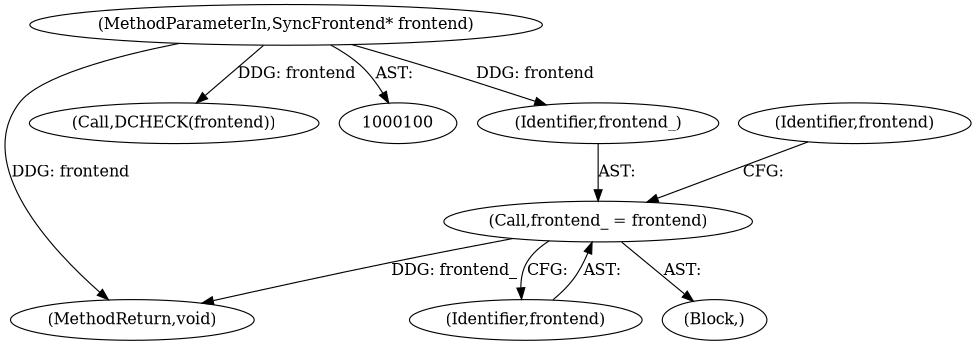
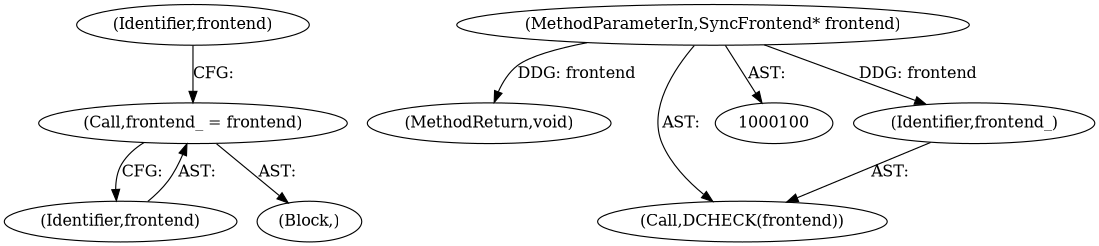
(297, 74) -> (684, 123)
(598, 167) -> (864, 170)
(363, 268) -> none
